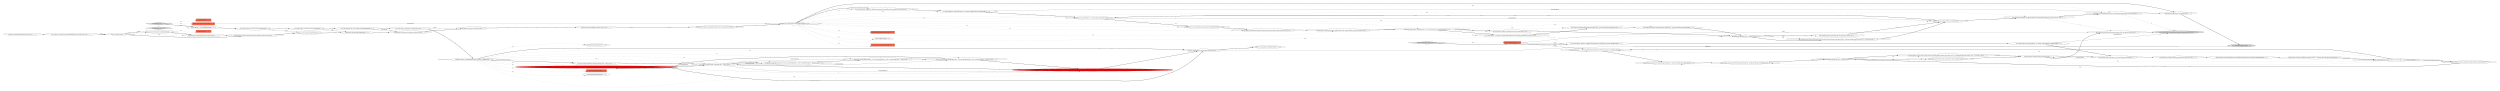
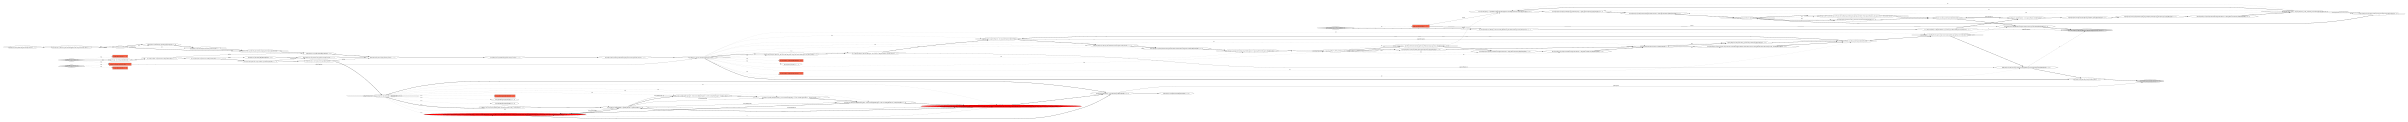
(333, 33) -> (350, 55)
